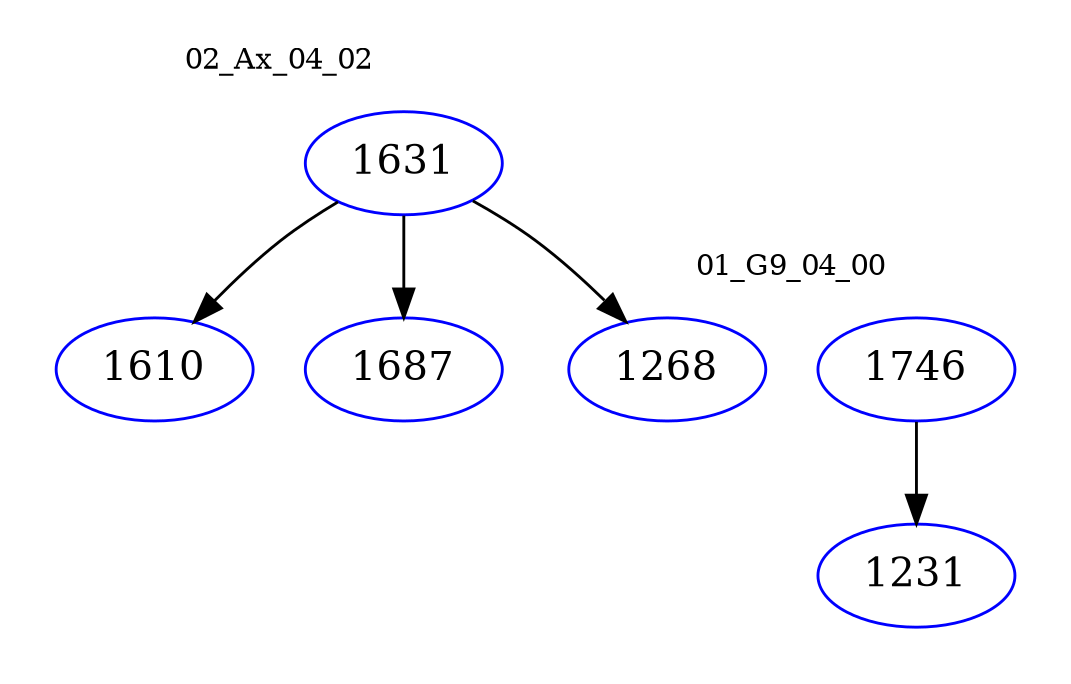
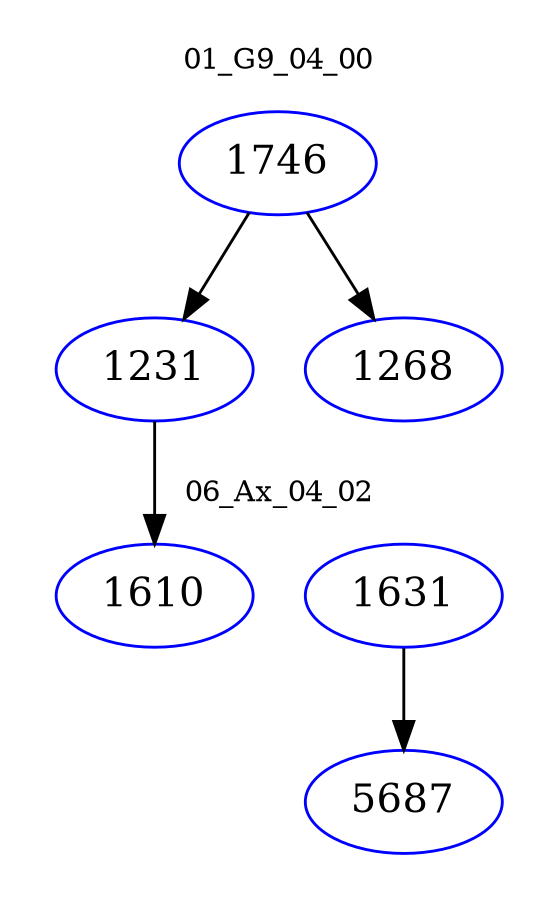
(279, 62) -> (279, 494)
(273, 247) -> (155, 484)
(565, 264) -> (333, 253)
(404, 369) -> (404, 802)
